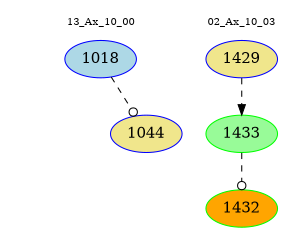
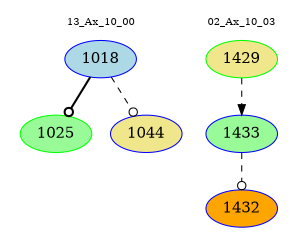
(242, 59) -> (242, 59)
none -> (56, 134)
(242, 134) -> (242, 134)
(242, 209) -> (242, 209)
